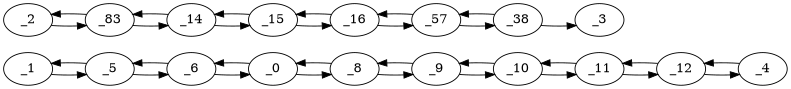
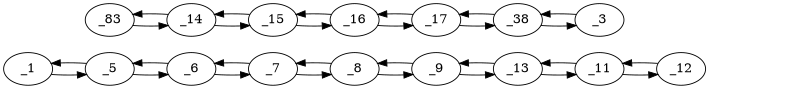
none -> (563, 14)
(28, 20) -> none
(436, 20) -> (436, 20)
(273, 69) -> (273, 69)
(518, 69) -> (518, 69)
(763, 69) -> none
